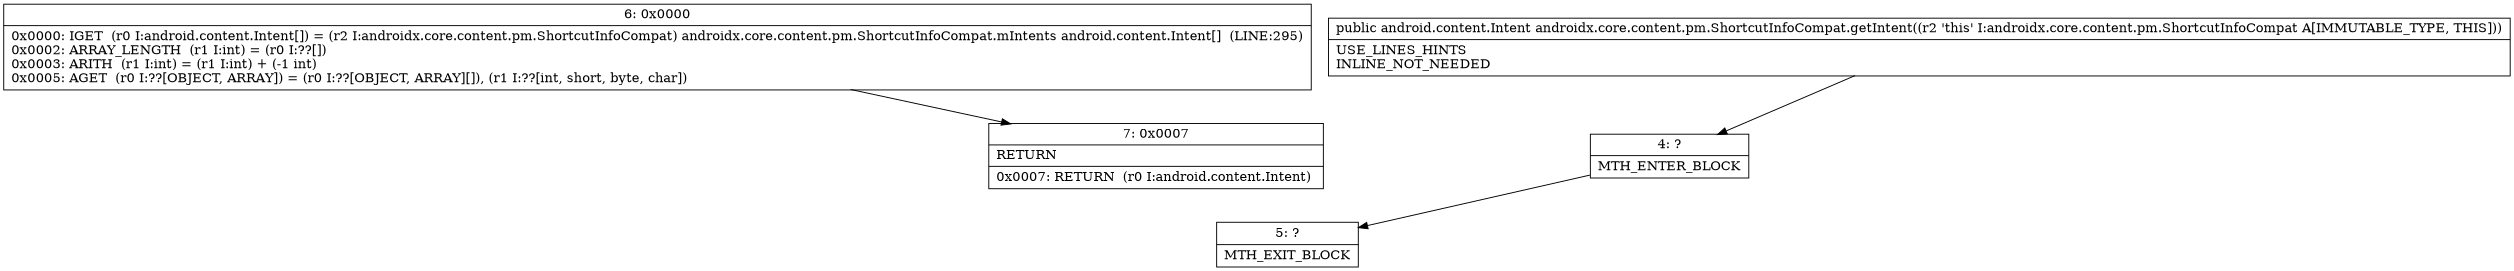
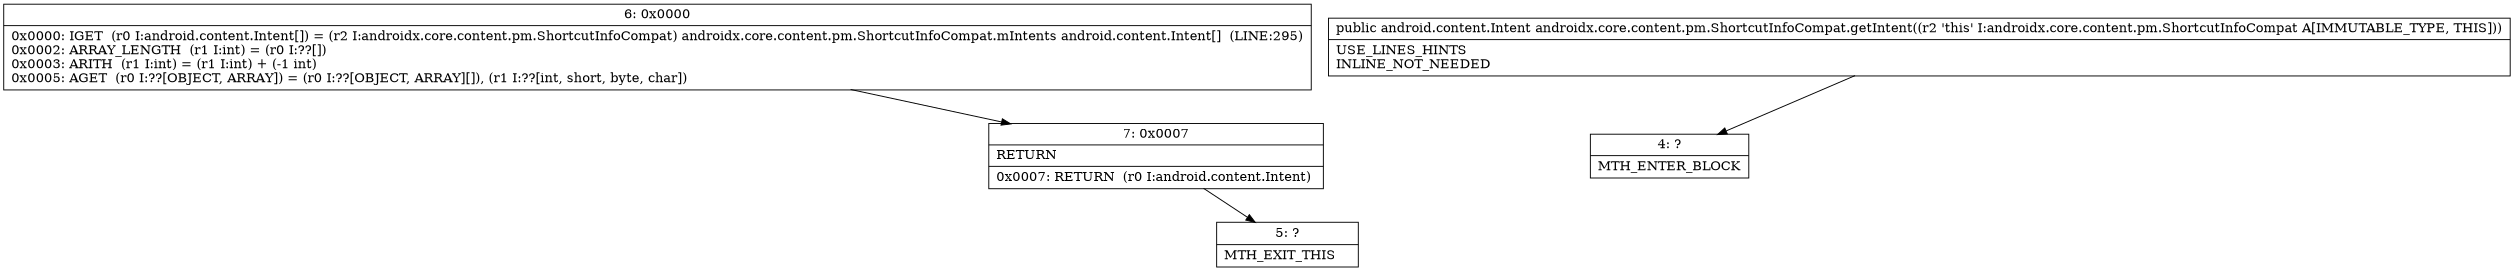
(1479, 200) -> (1225, 203)
(1287, 255) -> (1280, 255)
